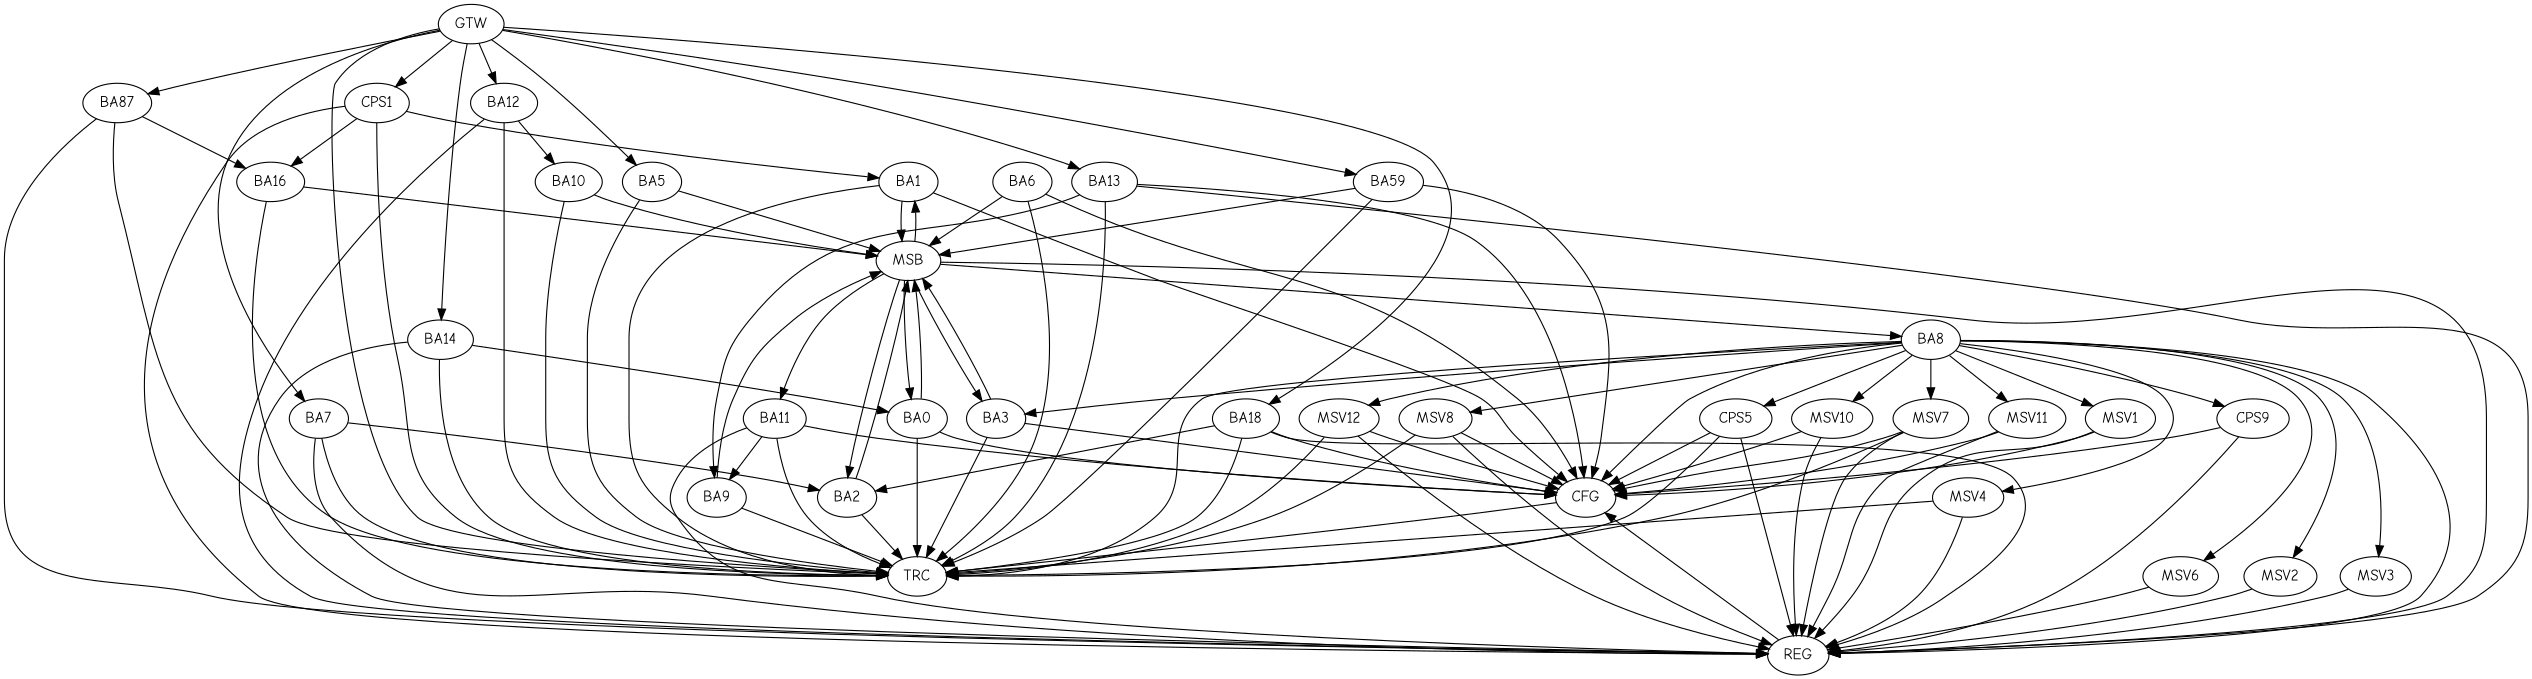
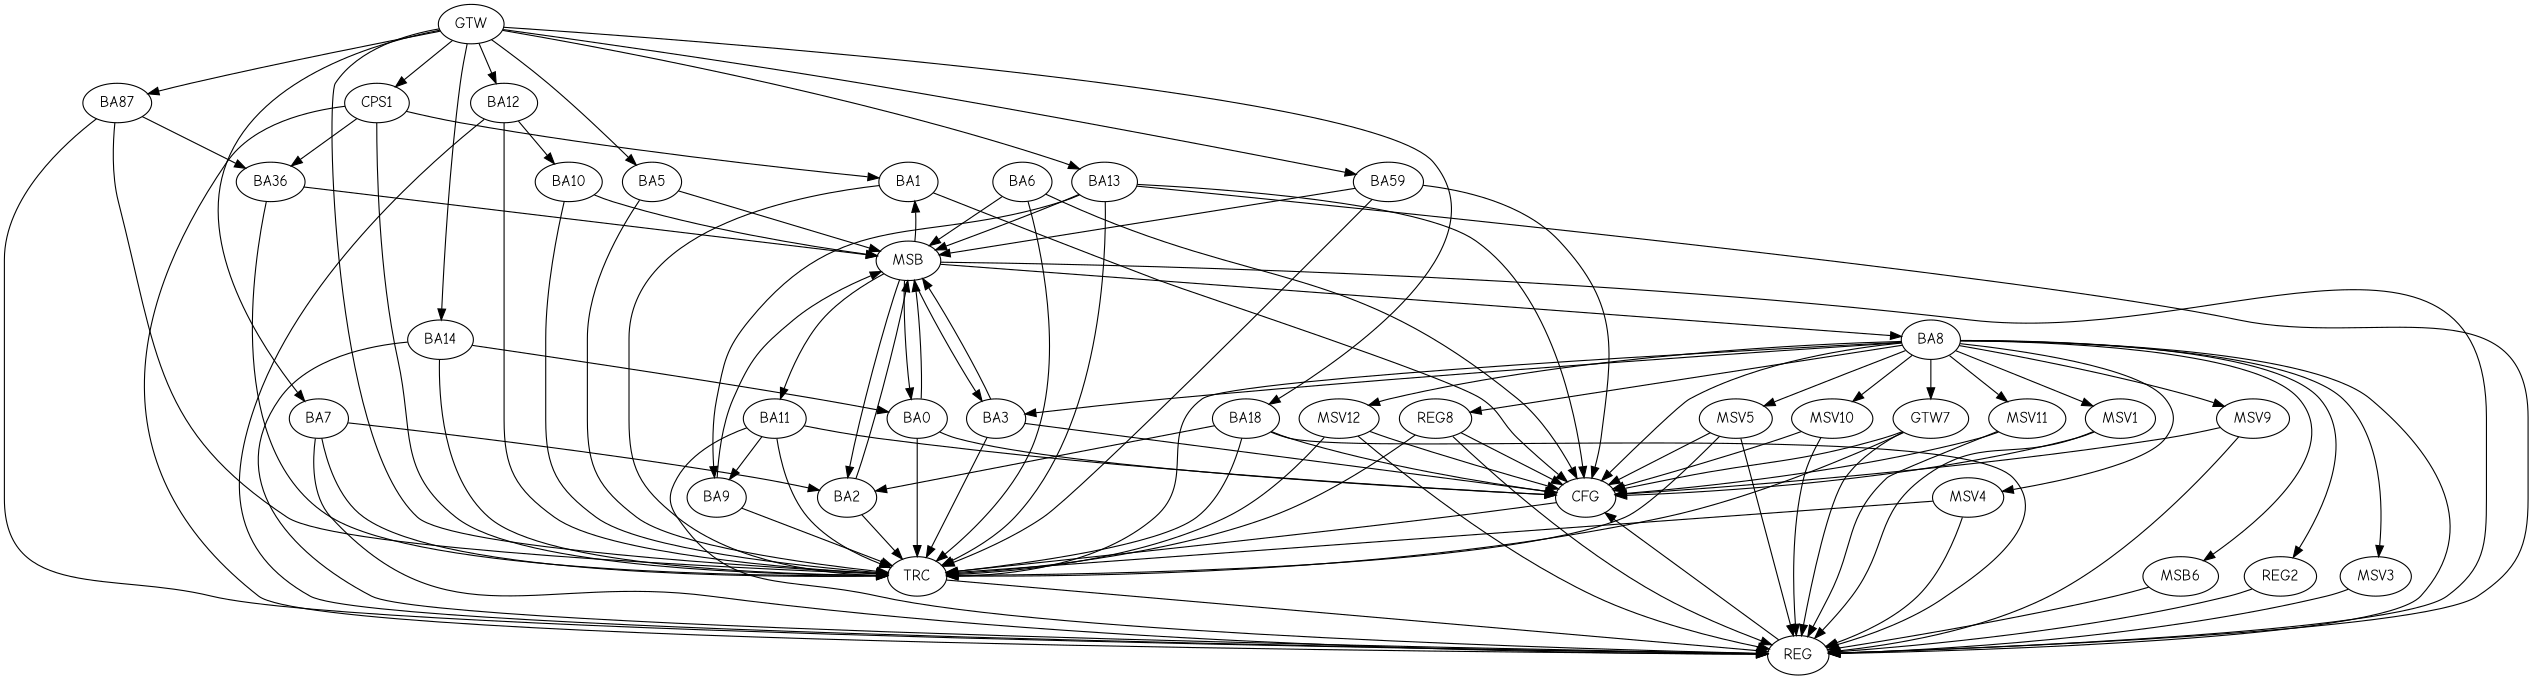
(271, 182) -> (271, 182)
(901, 216) -> (999, 226)
(1436, 419) -> (1436, 419)
(1736, 419) -> (1736, 419)
(1931, 419) -> (1931, 419)
(2253, 419) -> (2253, 419)
(2181, 576) -> (2181, 576)
(2280, 576) -> (2280, 576)
none -> (1352, 615)
